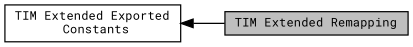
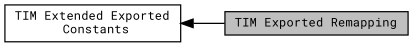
(317, 23) -> (317, 23)
